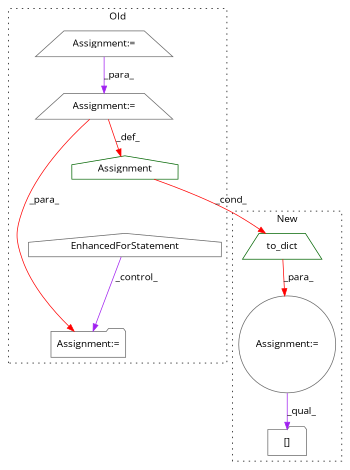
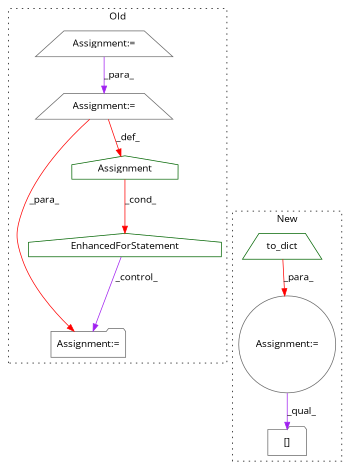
(208, 201) -> (125, 203)
(125, 246) -> (125, 246)
